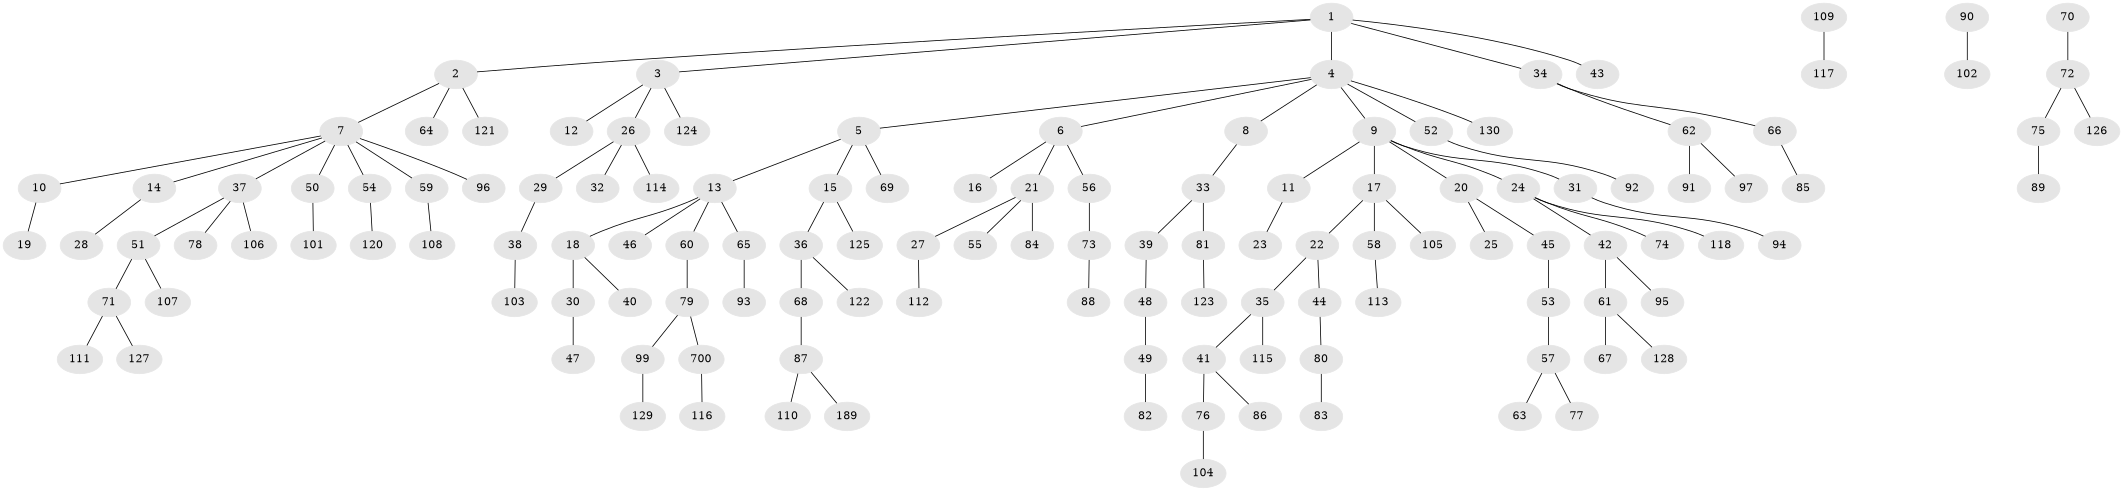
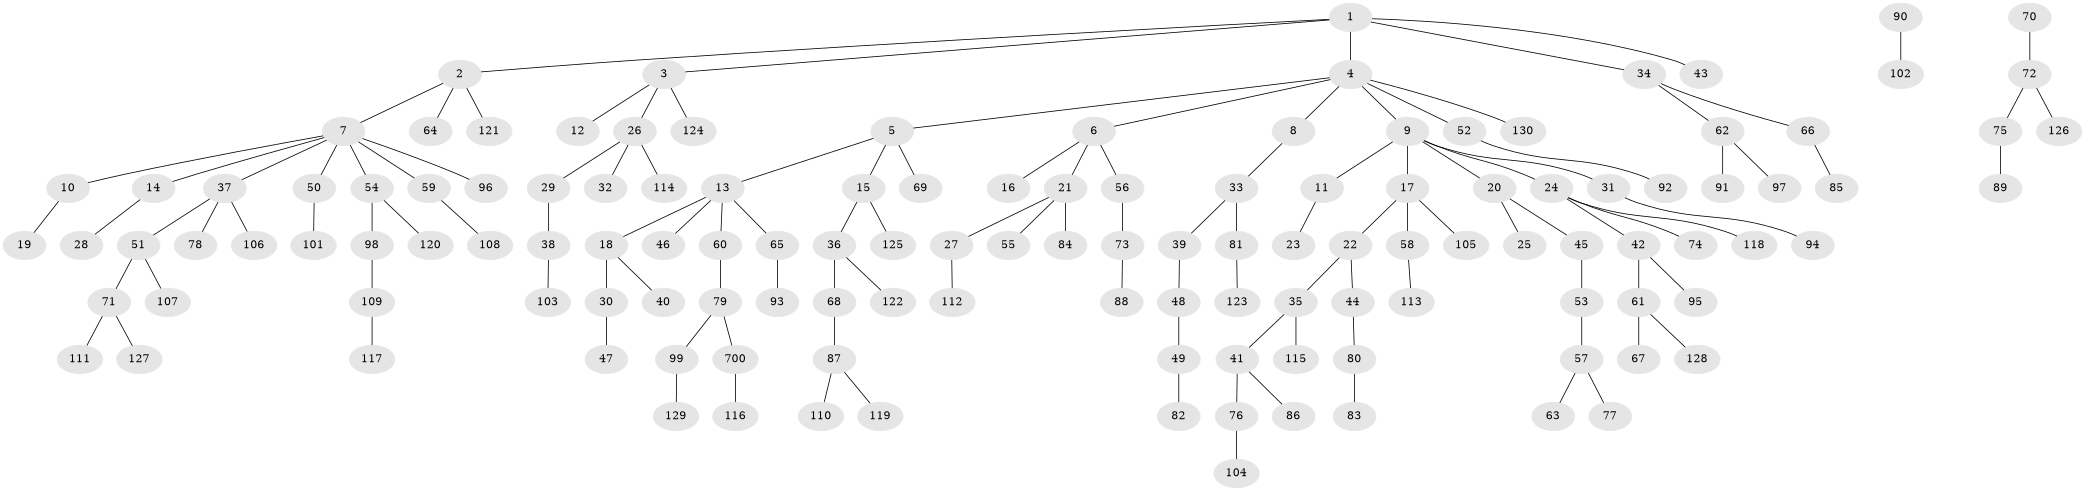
none -> (372, 245)
(847, 416) -> (880, 416)
